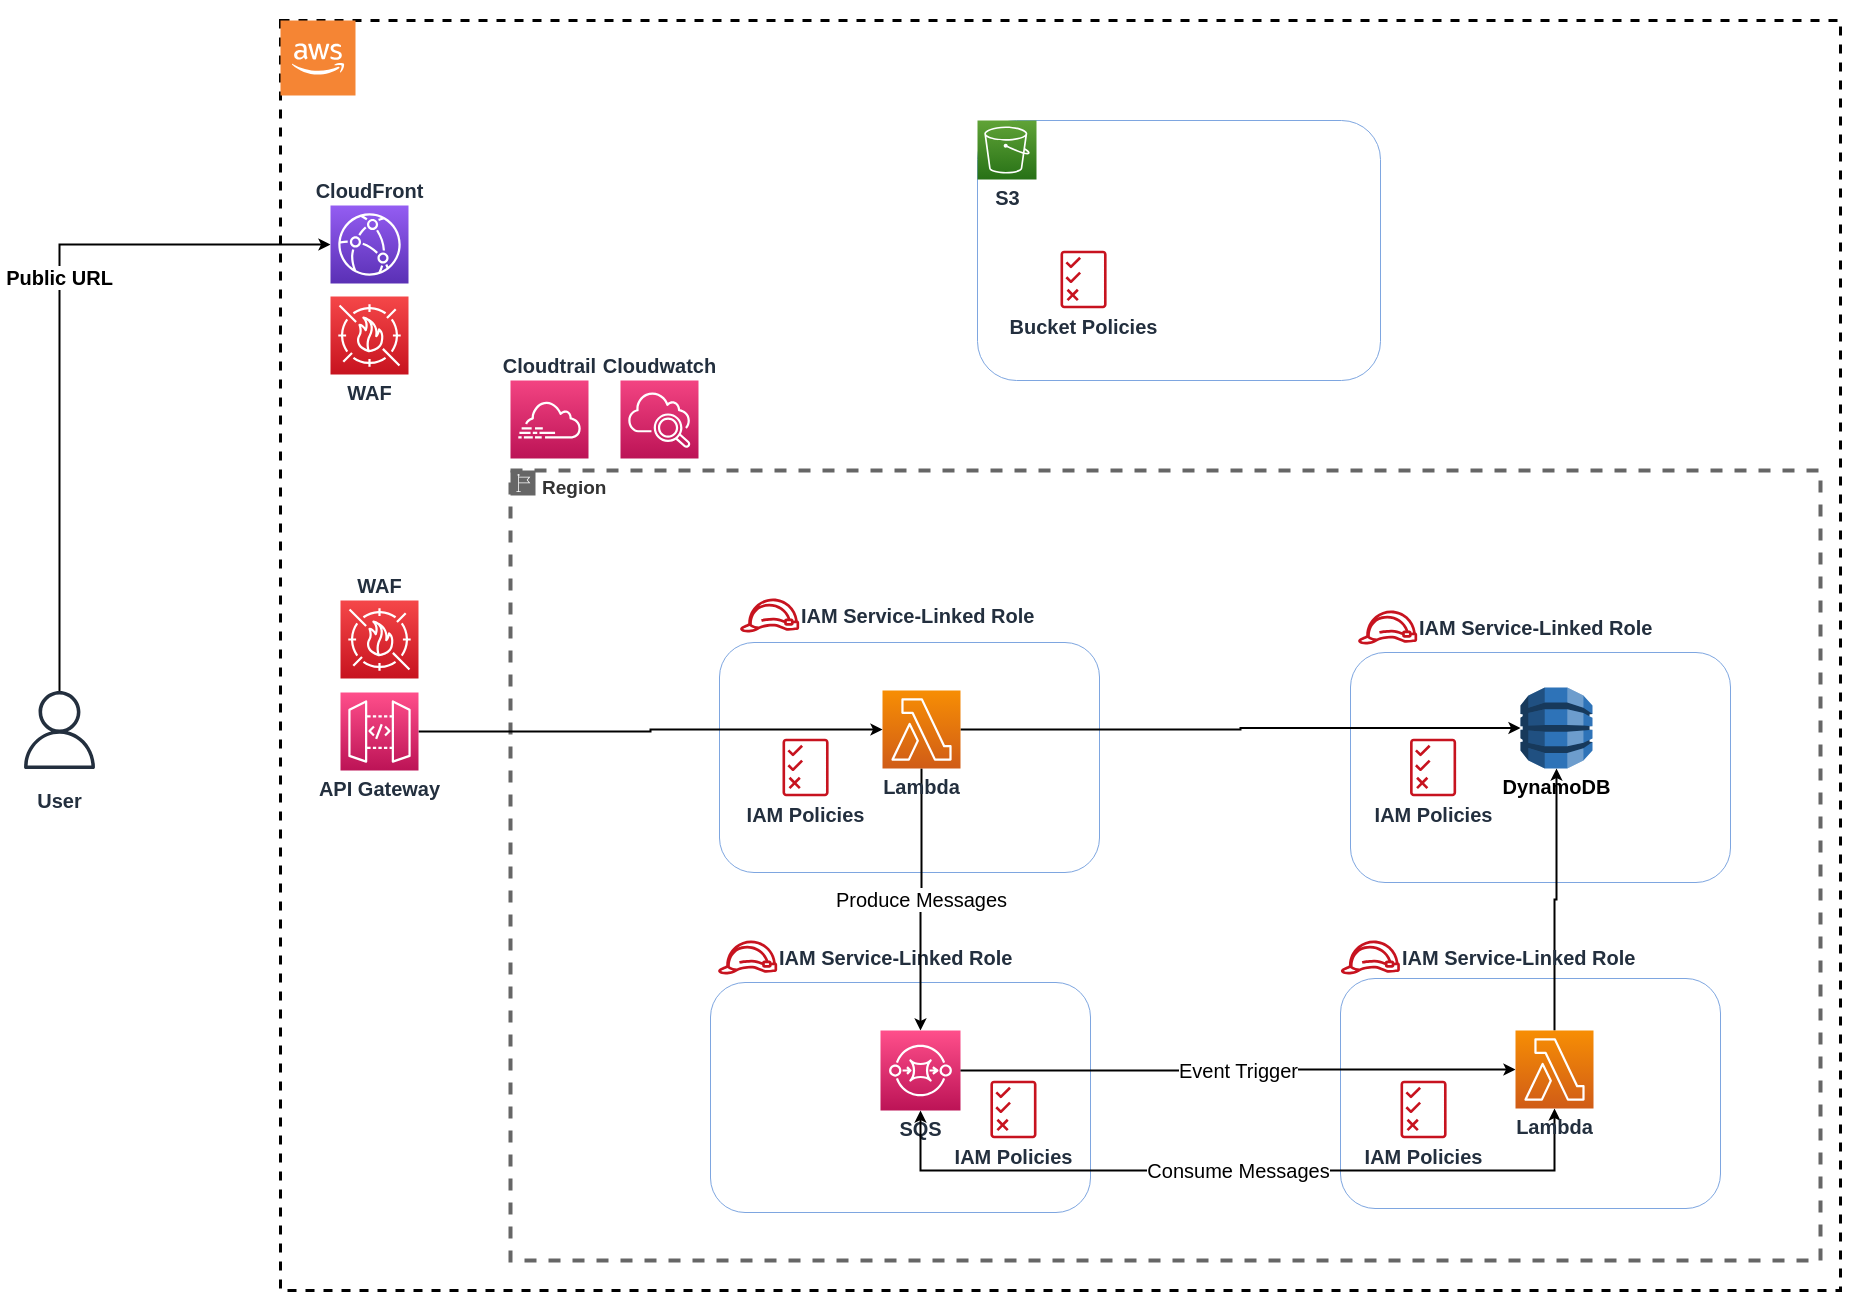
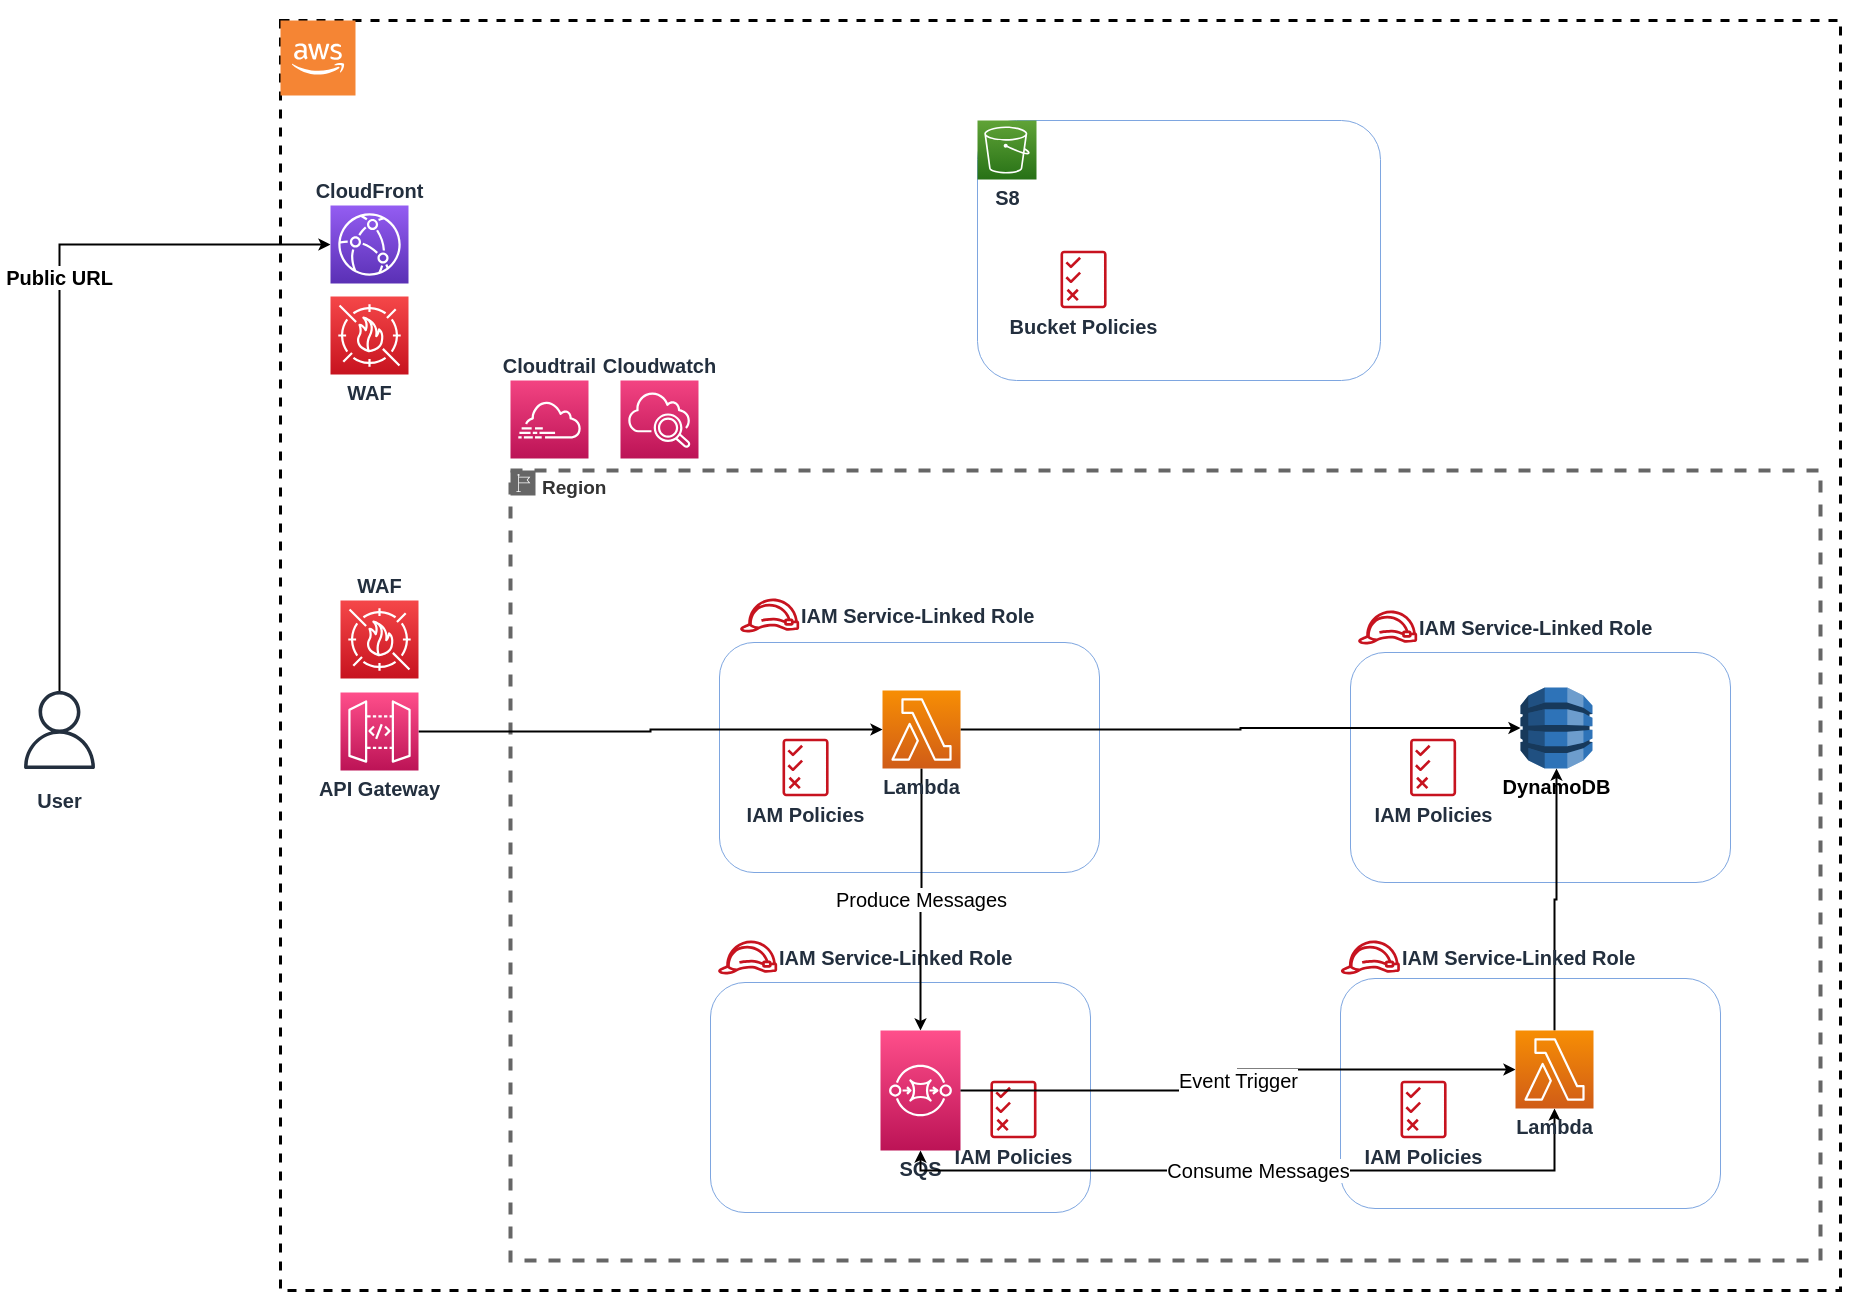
(1008, 194) -> (1008, 194)
(921, 1071) -> (921, 1091)
